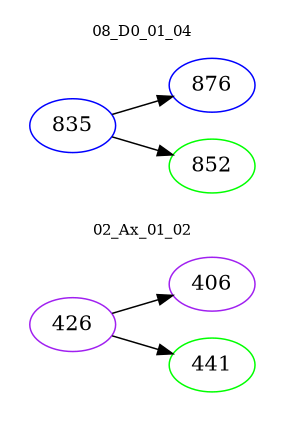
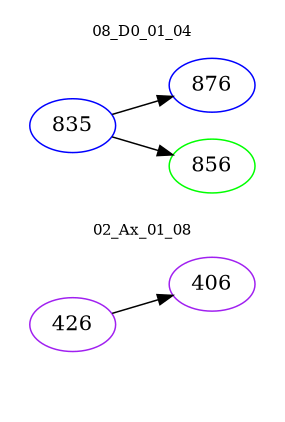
(212, 166) -> (212, 166)
(142, 231) -> (142, 231)
(212, 365) -> none
